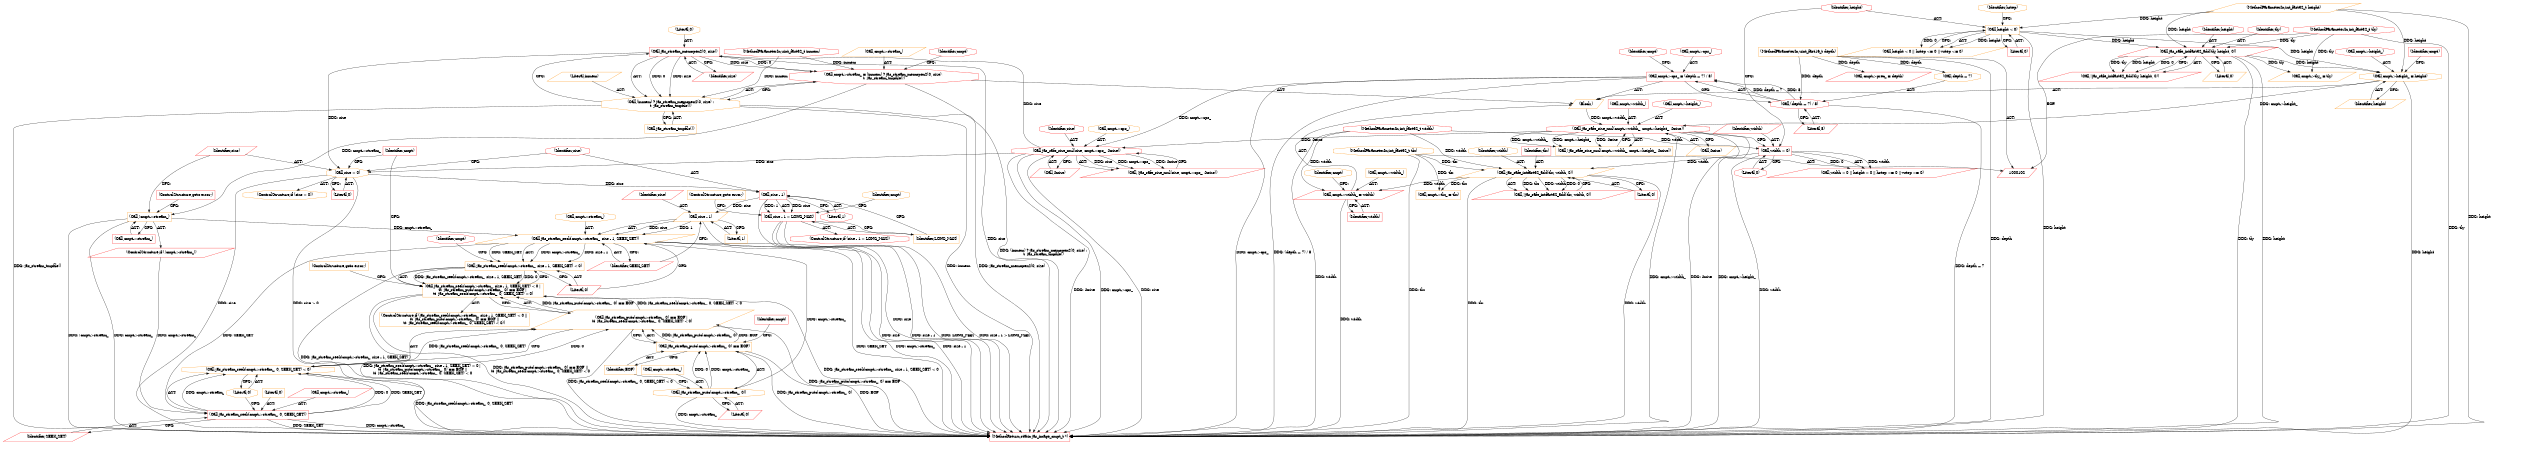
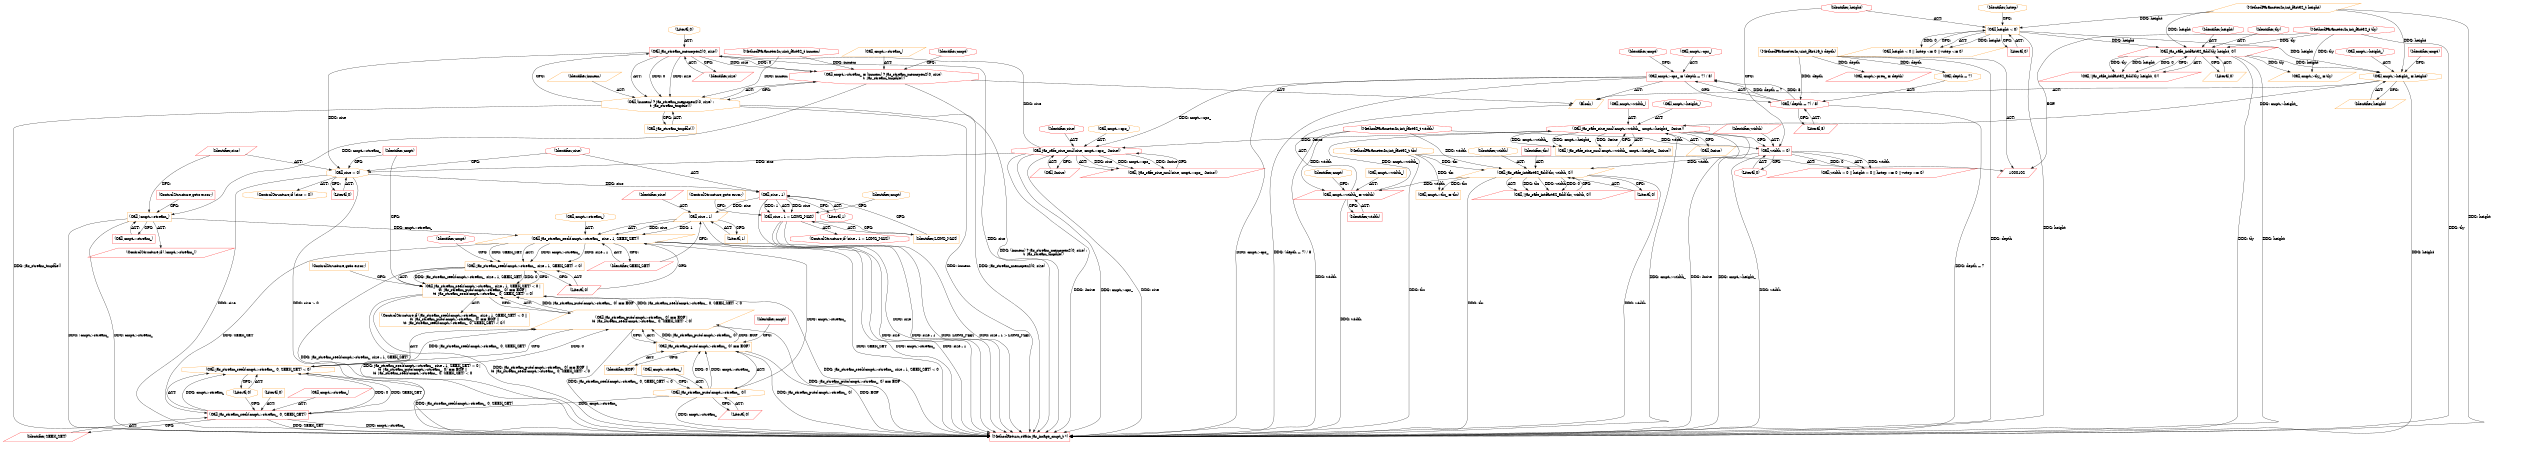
(584, 77) -> (584, 77)
(1590, 119) -> (1372, 140)
(147, 360) -> (490, 407)
